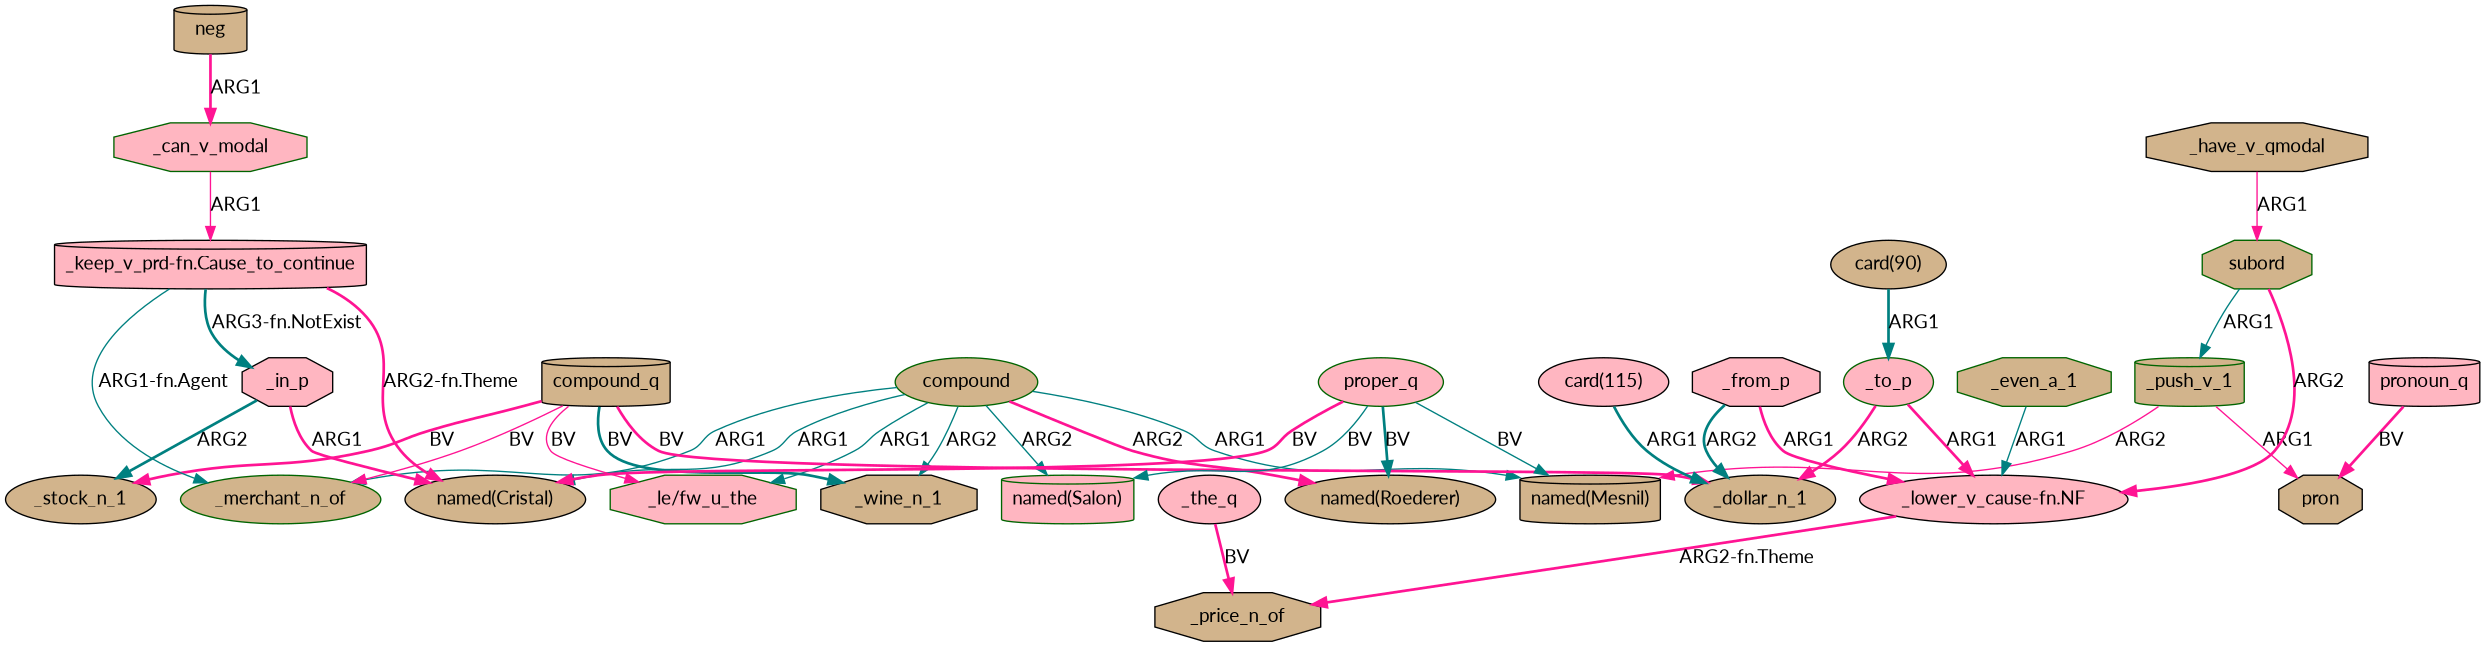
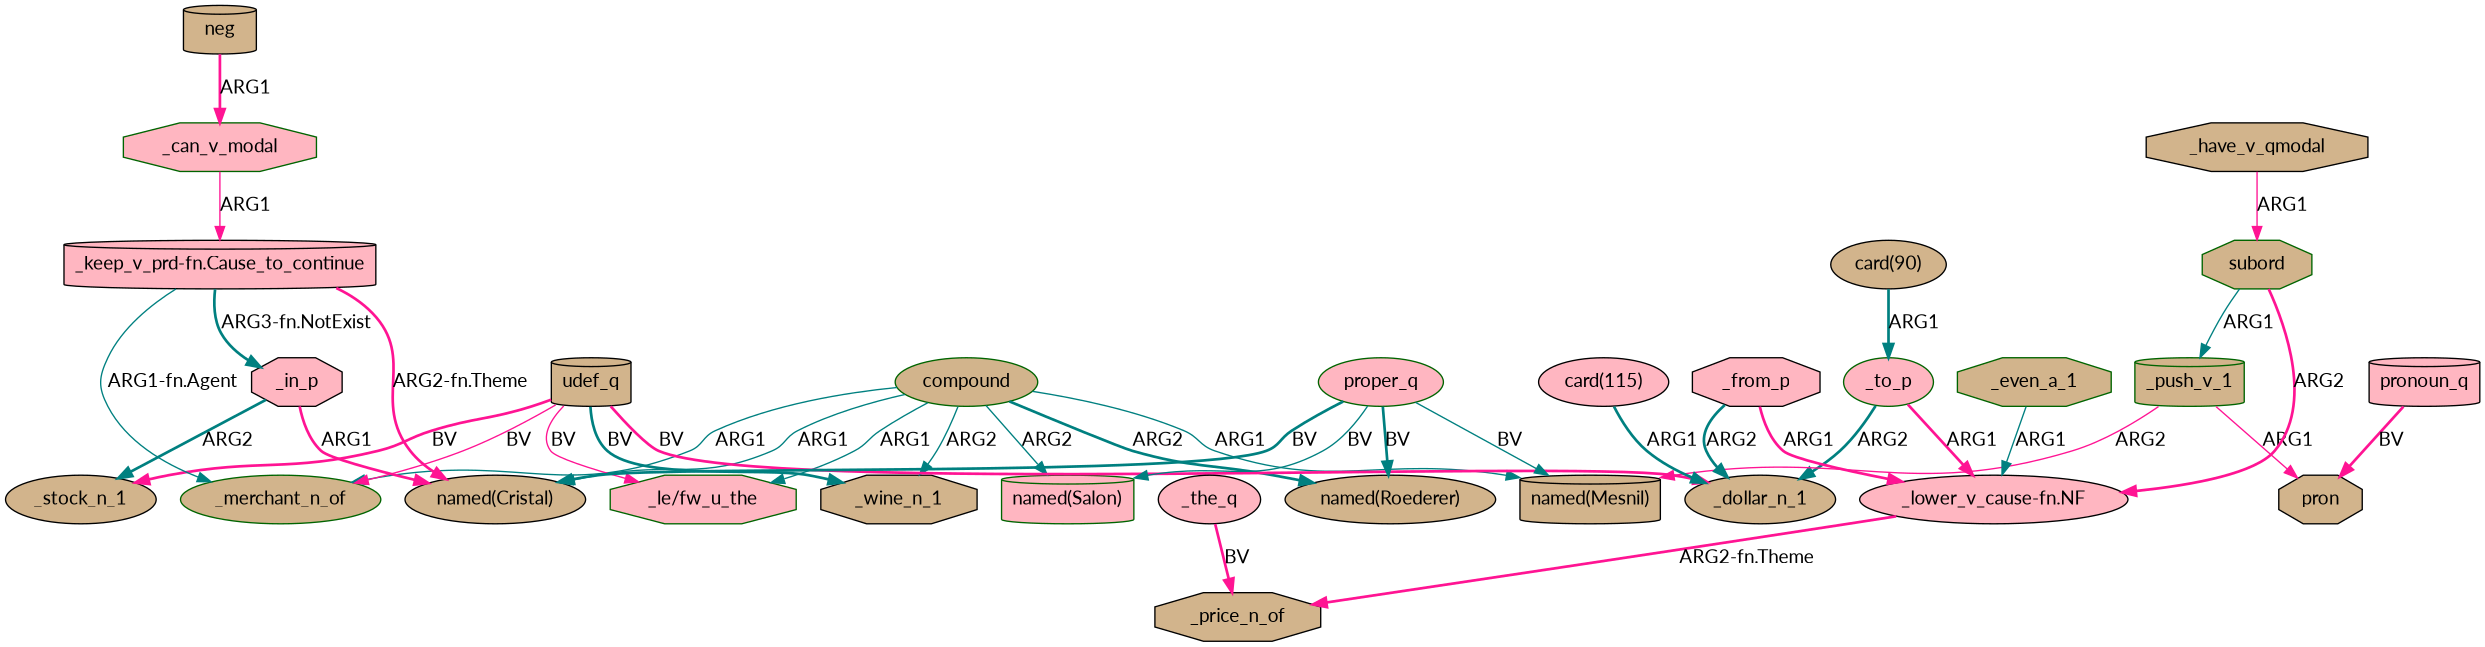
(606, 382) -> (591, 382)
(1848, 443) -> (1848, 443)
(1143, 454) -> (1143, 454)
(965, 469) -> (1103, 465)
